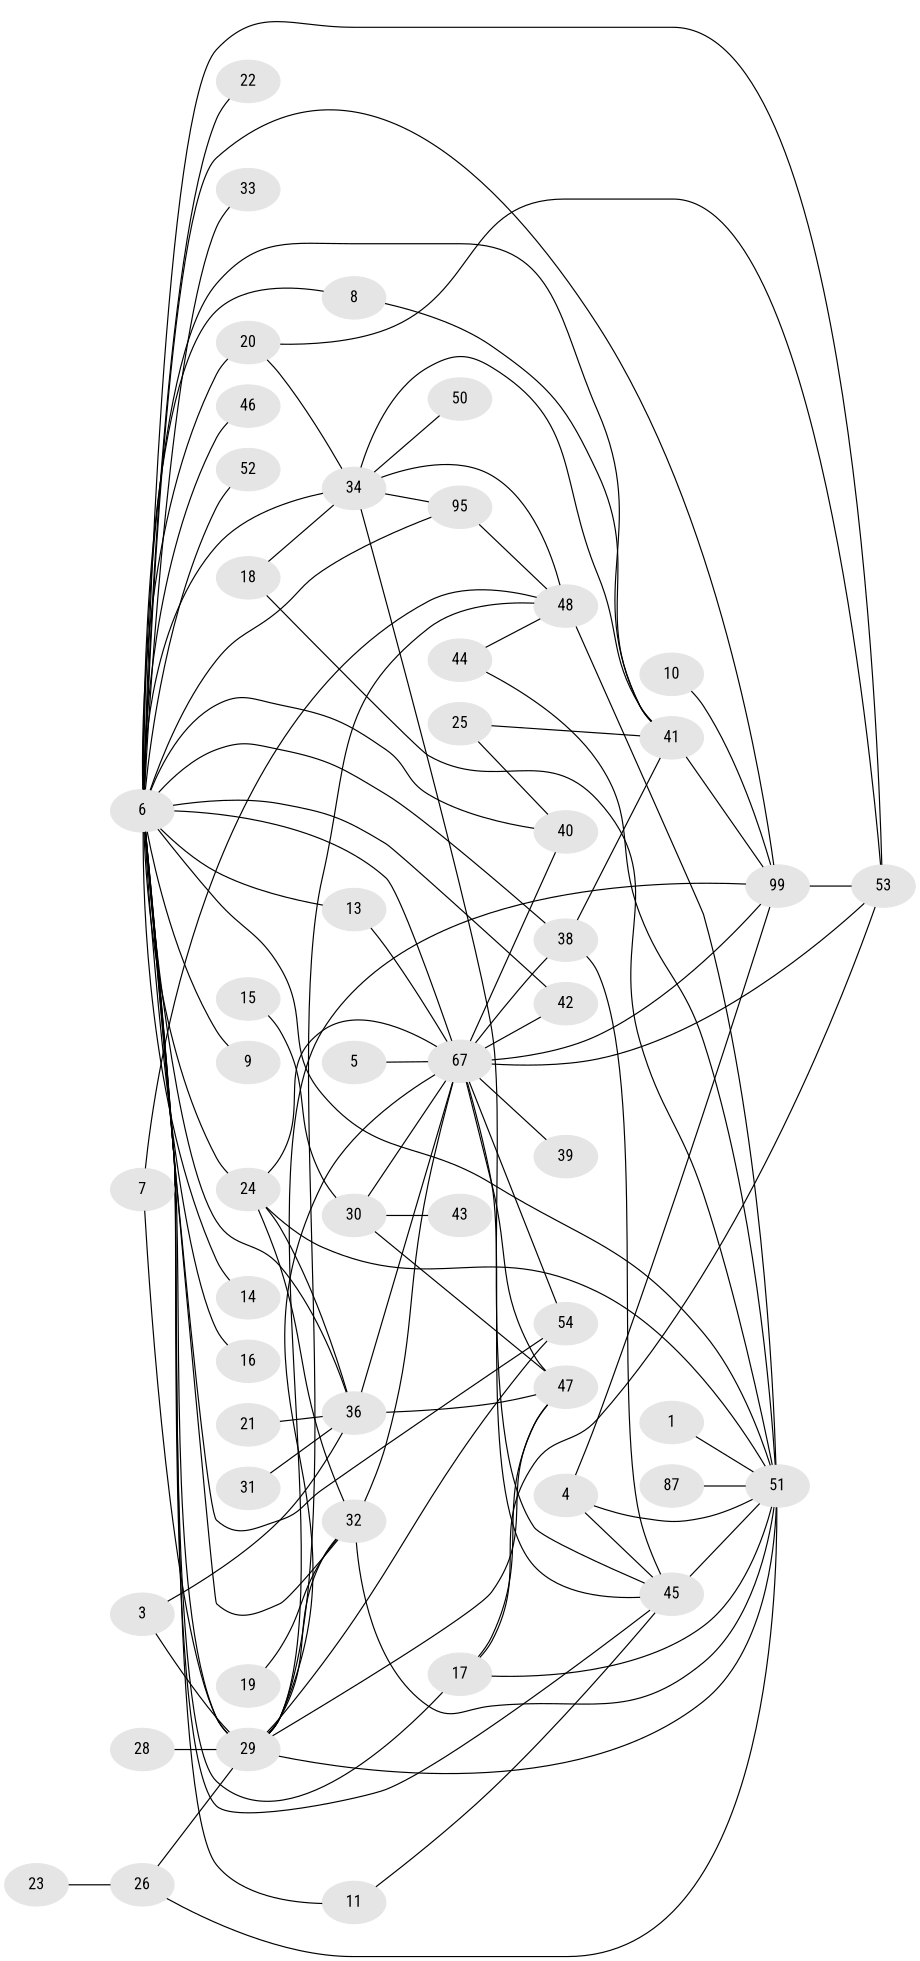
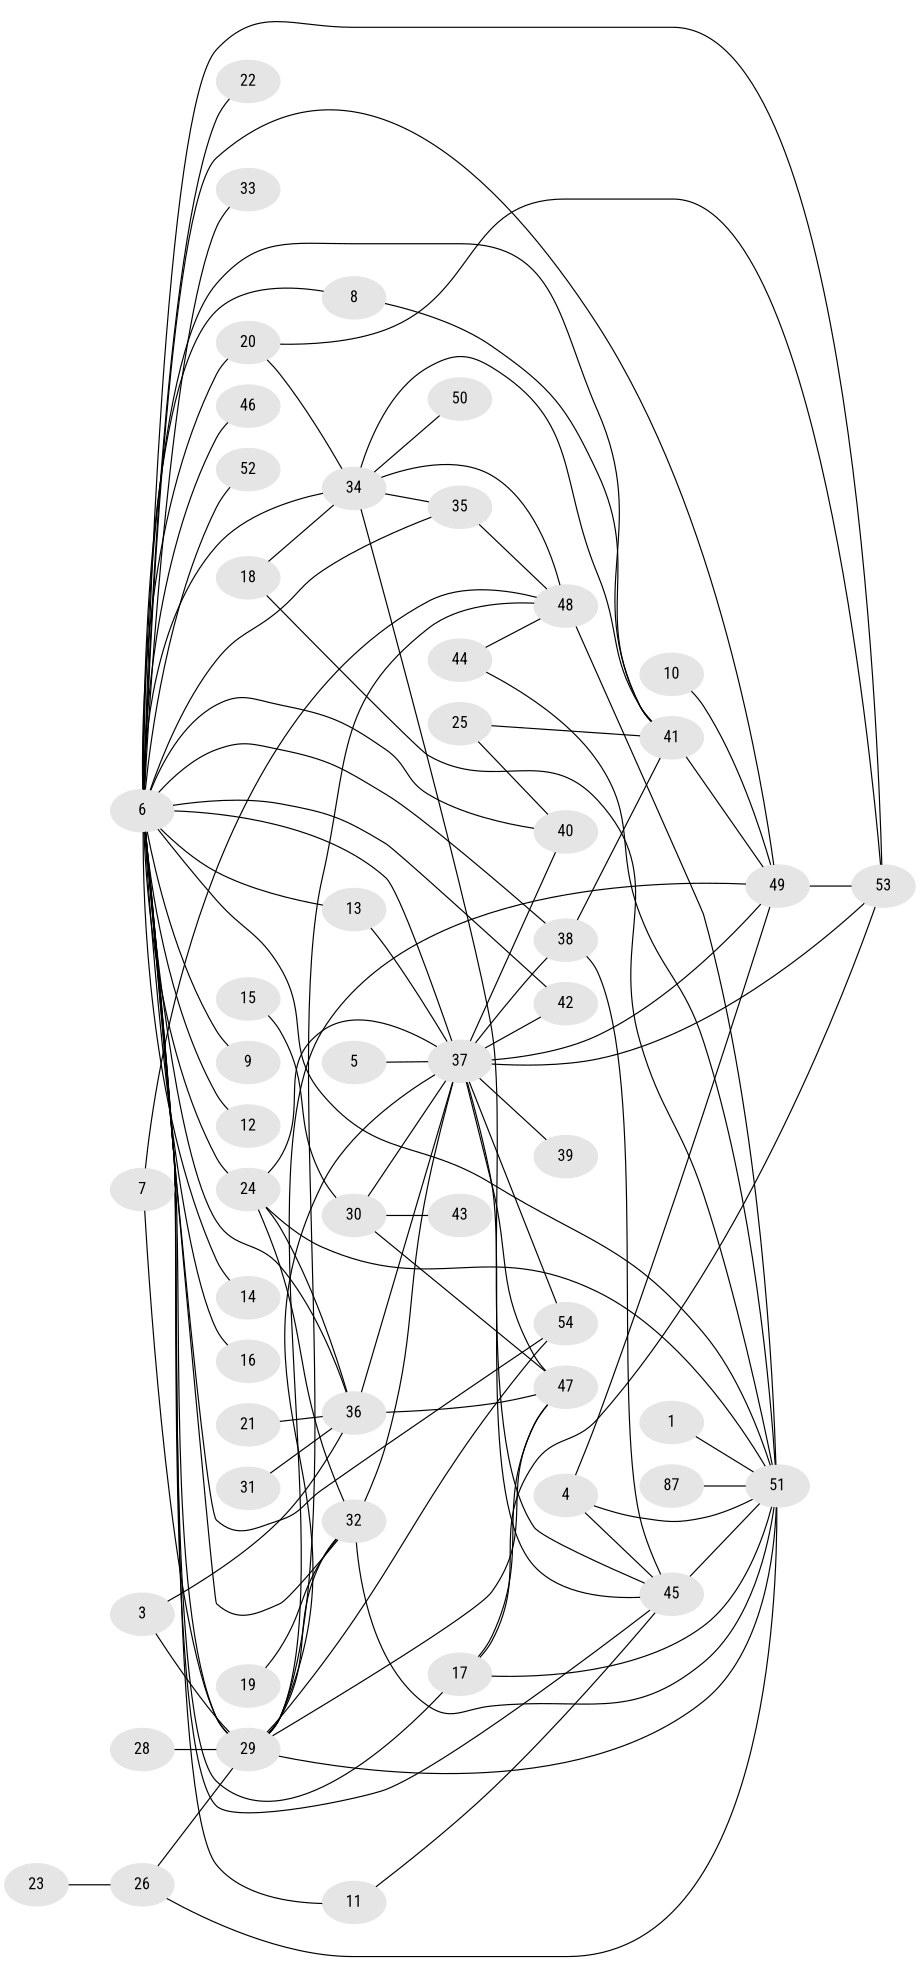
(460, 507) -> (460, 507)
(778, 886) -> (778, 886)
(460, 1061) -> (460, 1061)
none -> (248, 1126)
